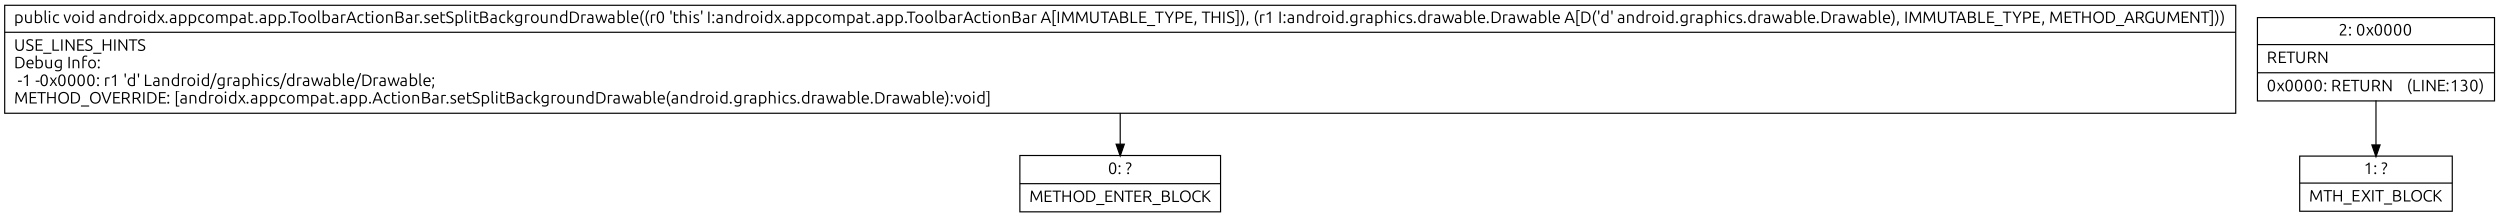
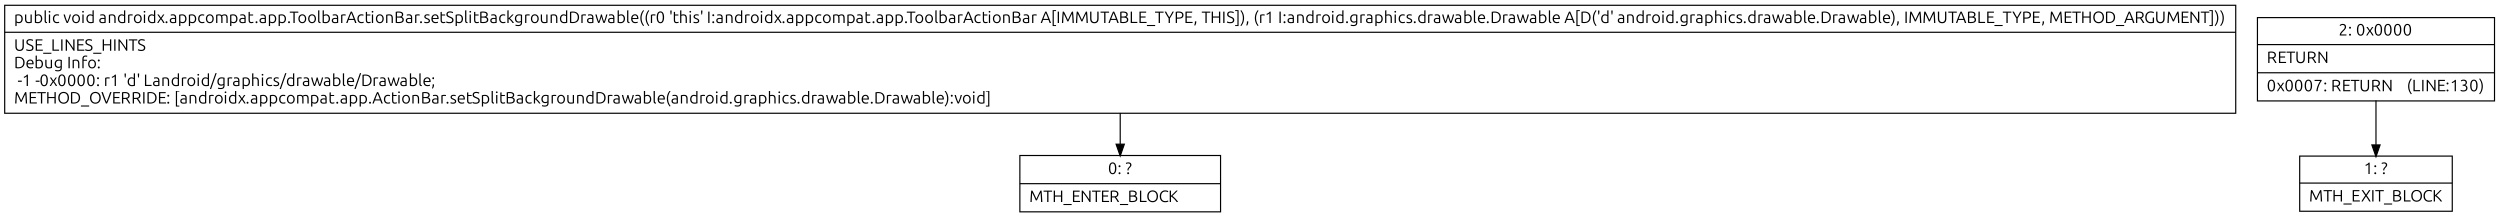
(2376, 86) -> (2376, 86)
(1120, 197) -> (1104, 197)
